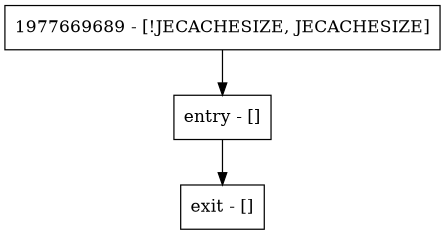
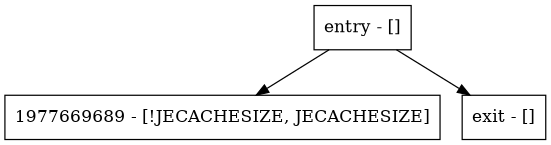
(222, 66) -> (298, 69)
